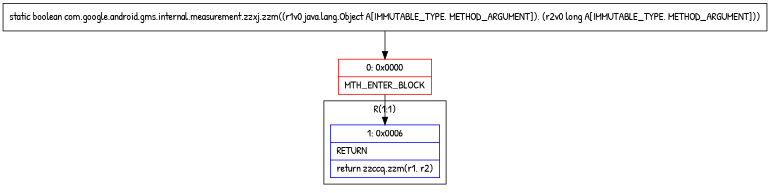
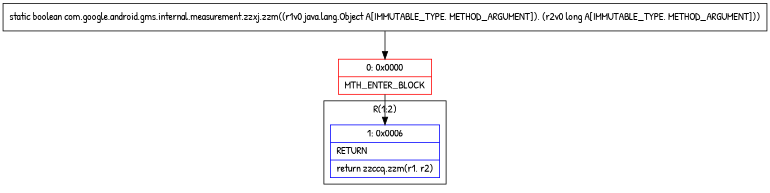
(385, 110) -> (385, 110)
